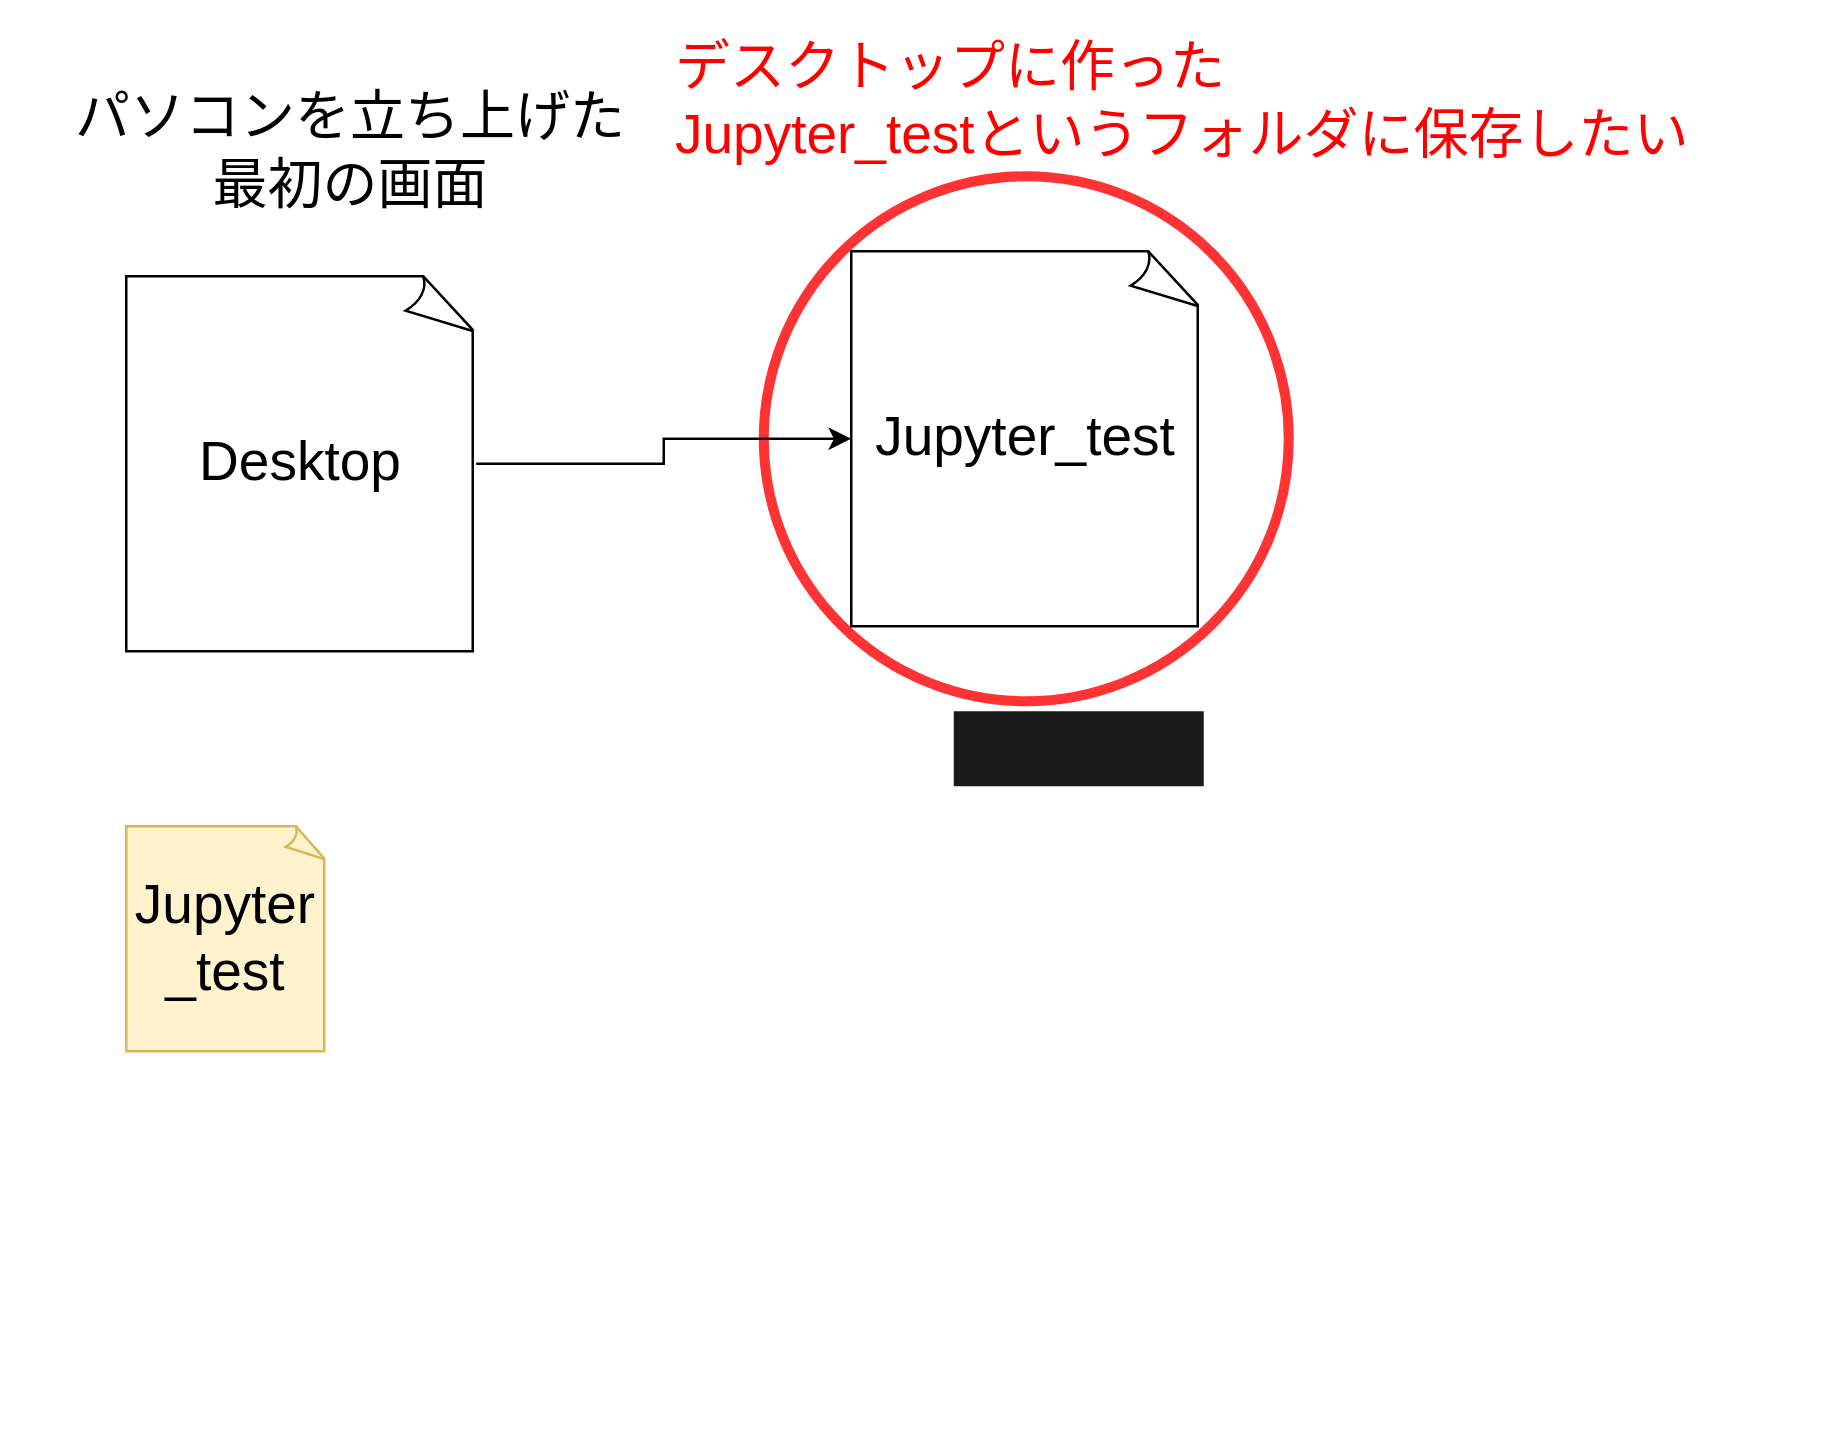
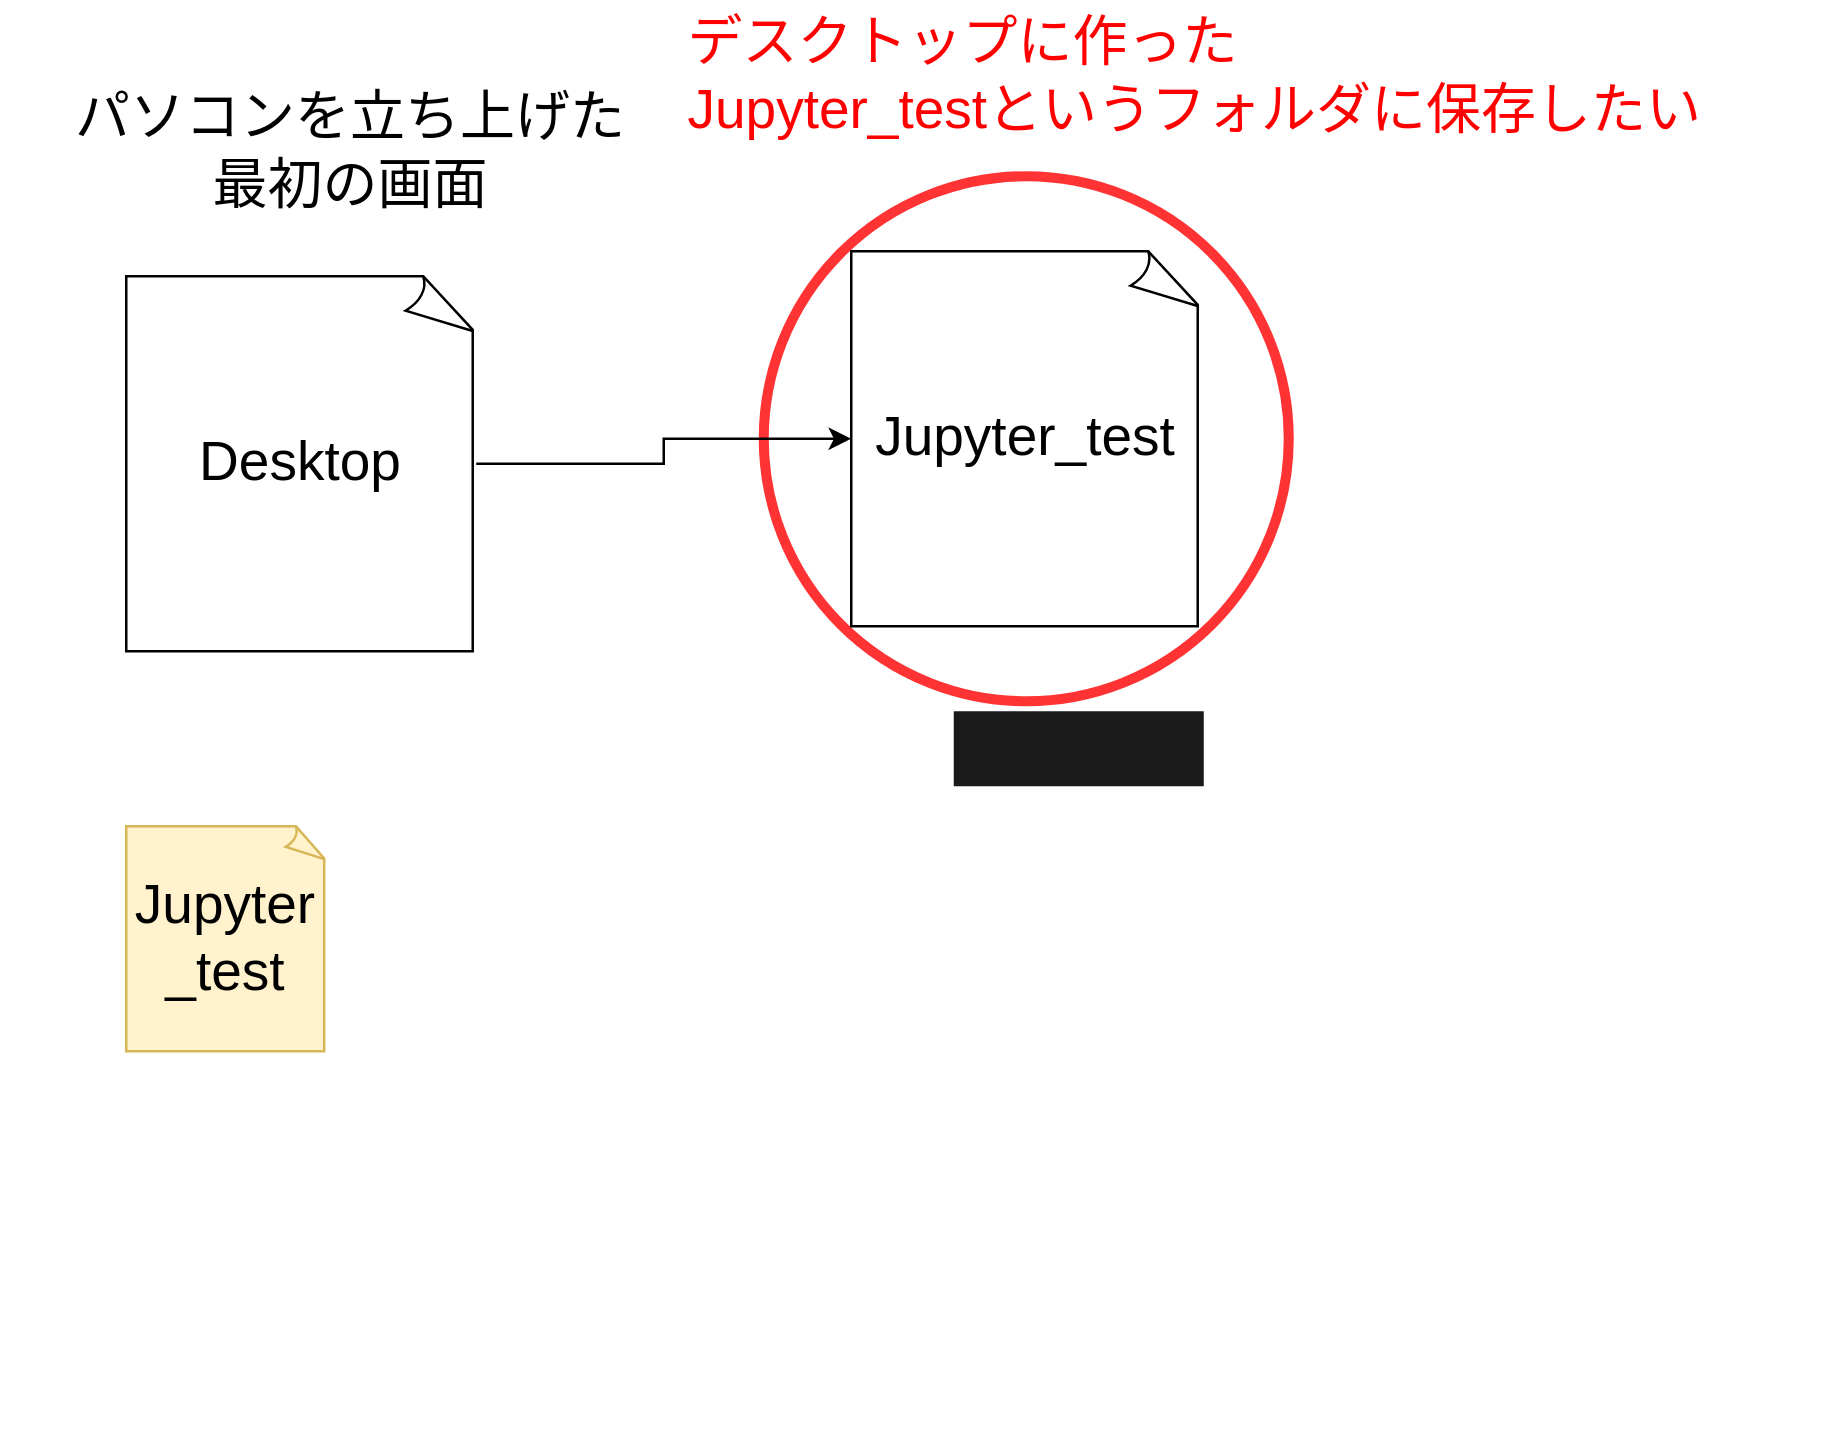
(1221, 101) -> (1234, 76)
